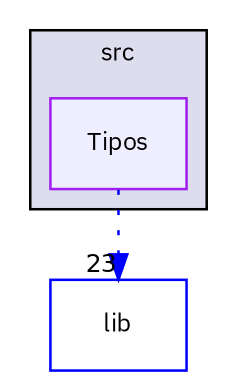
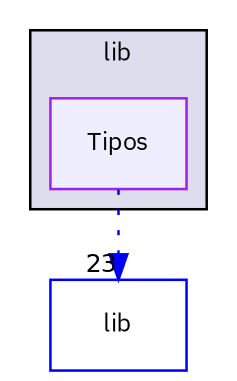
(118, 54) -> (118, 54)
